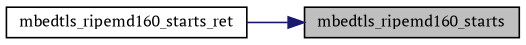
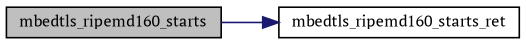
(267, 22) -> (242, 22)
